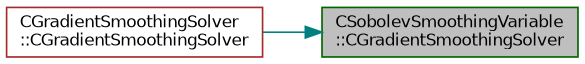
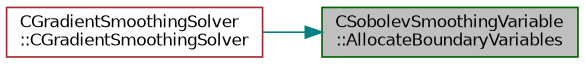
(450, 32) -> (450, 32)
